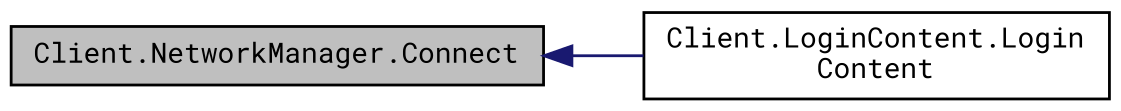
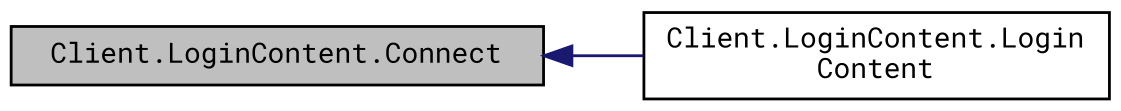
(277, 56) -> (277, 56)
